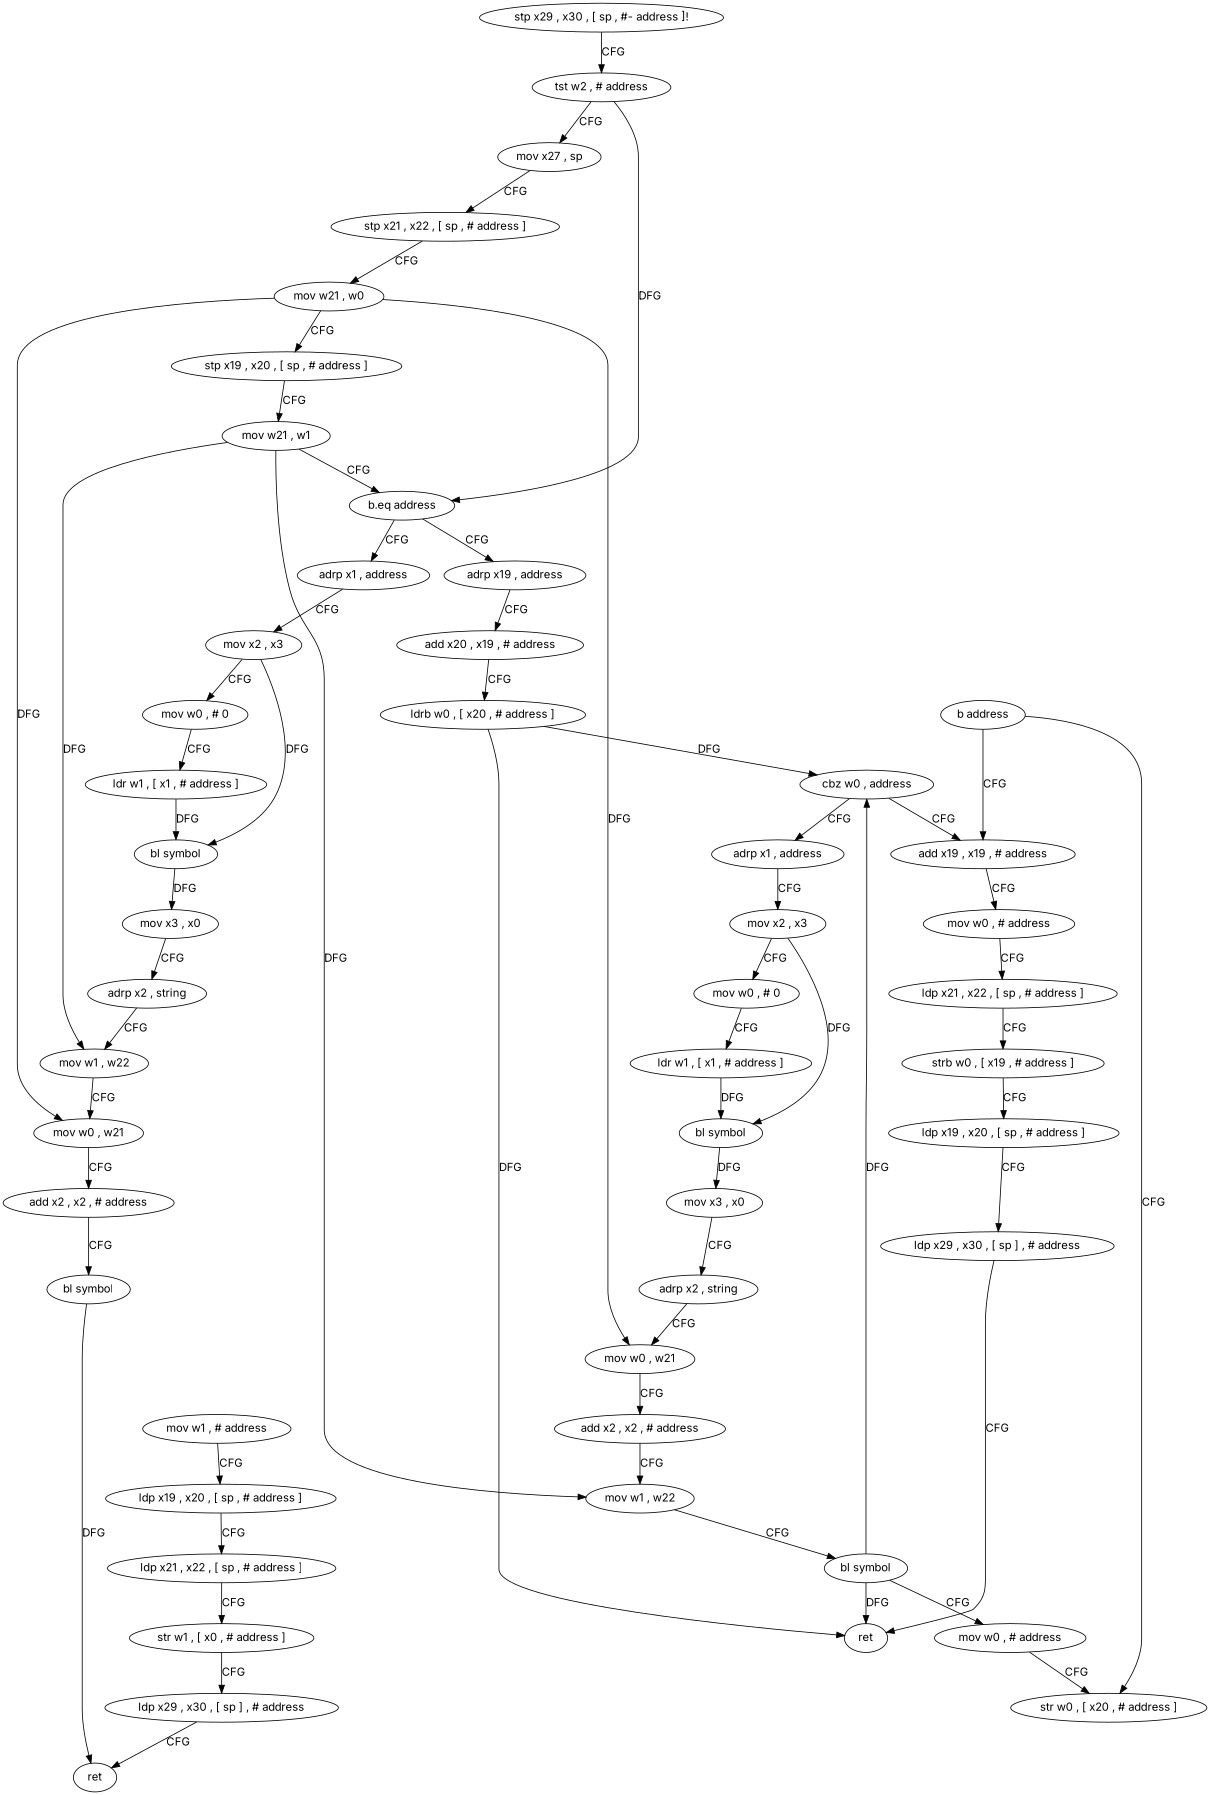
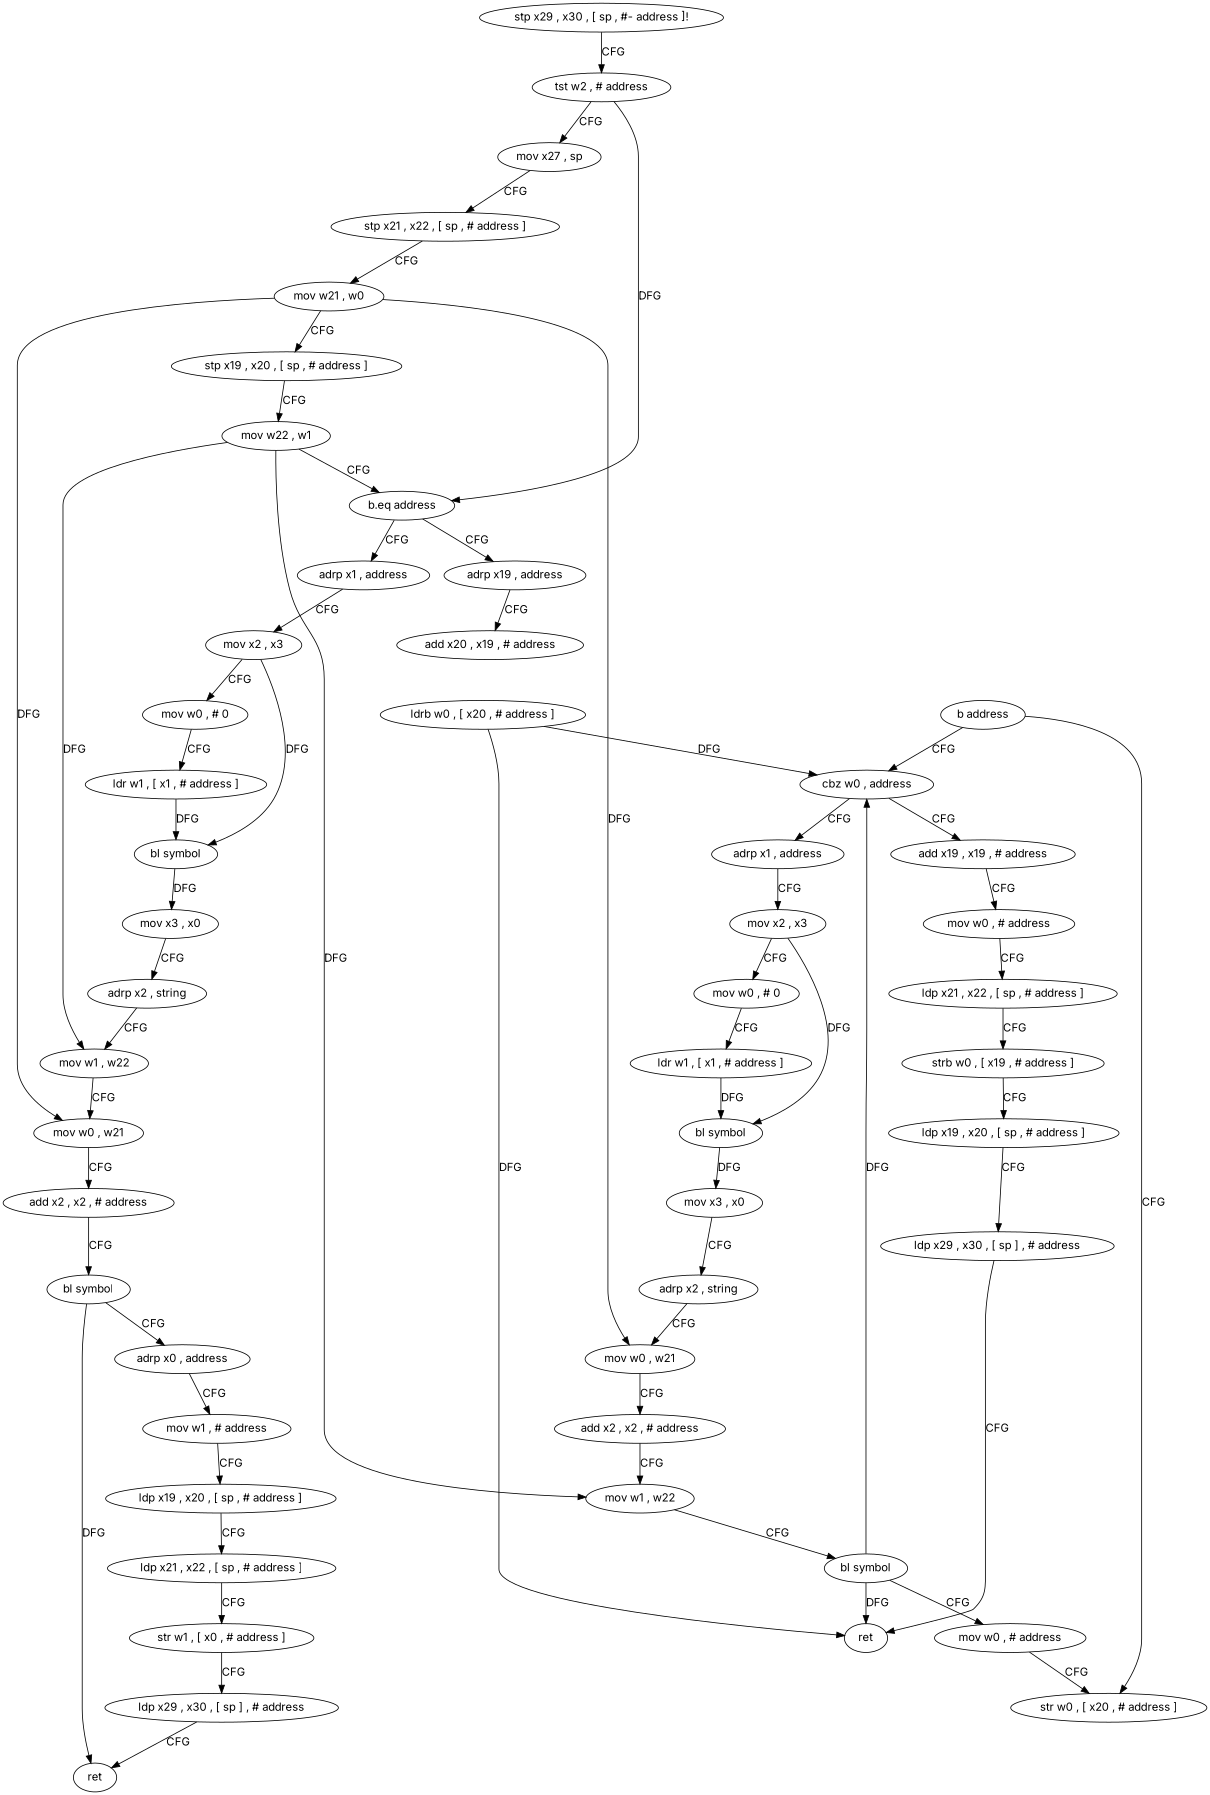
(276, 436) -> (276, 436)
(487, 676) -> none
(983, 780) -> (929, 747)
none -> (182, 1359)
